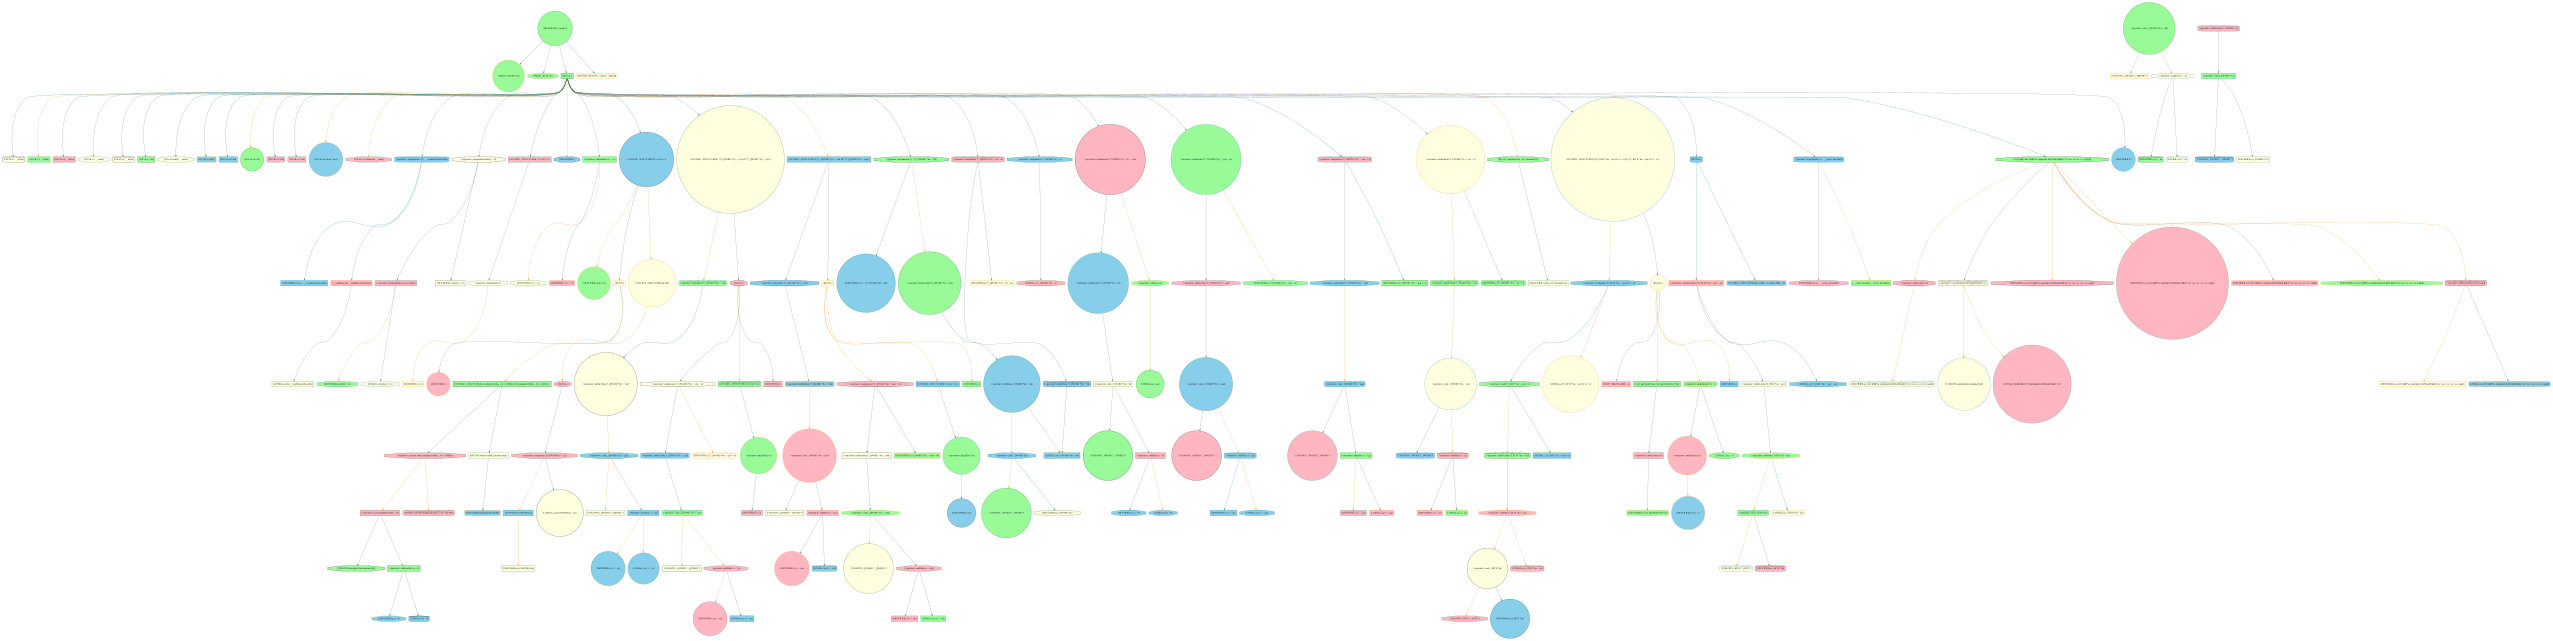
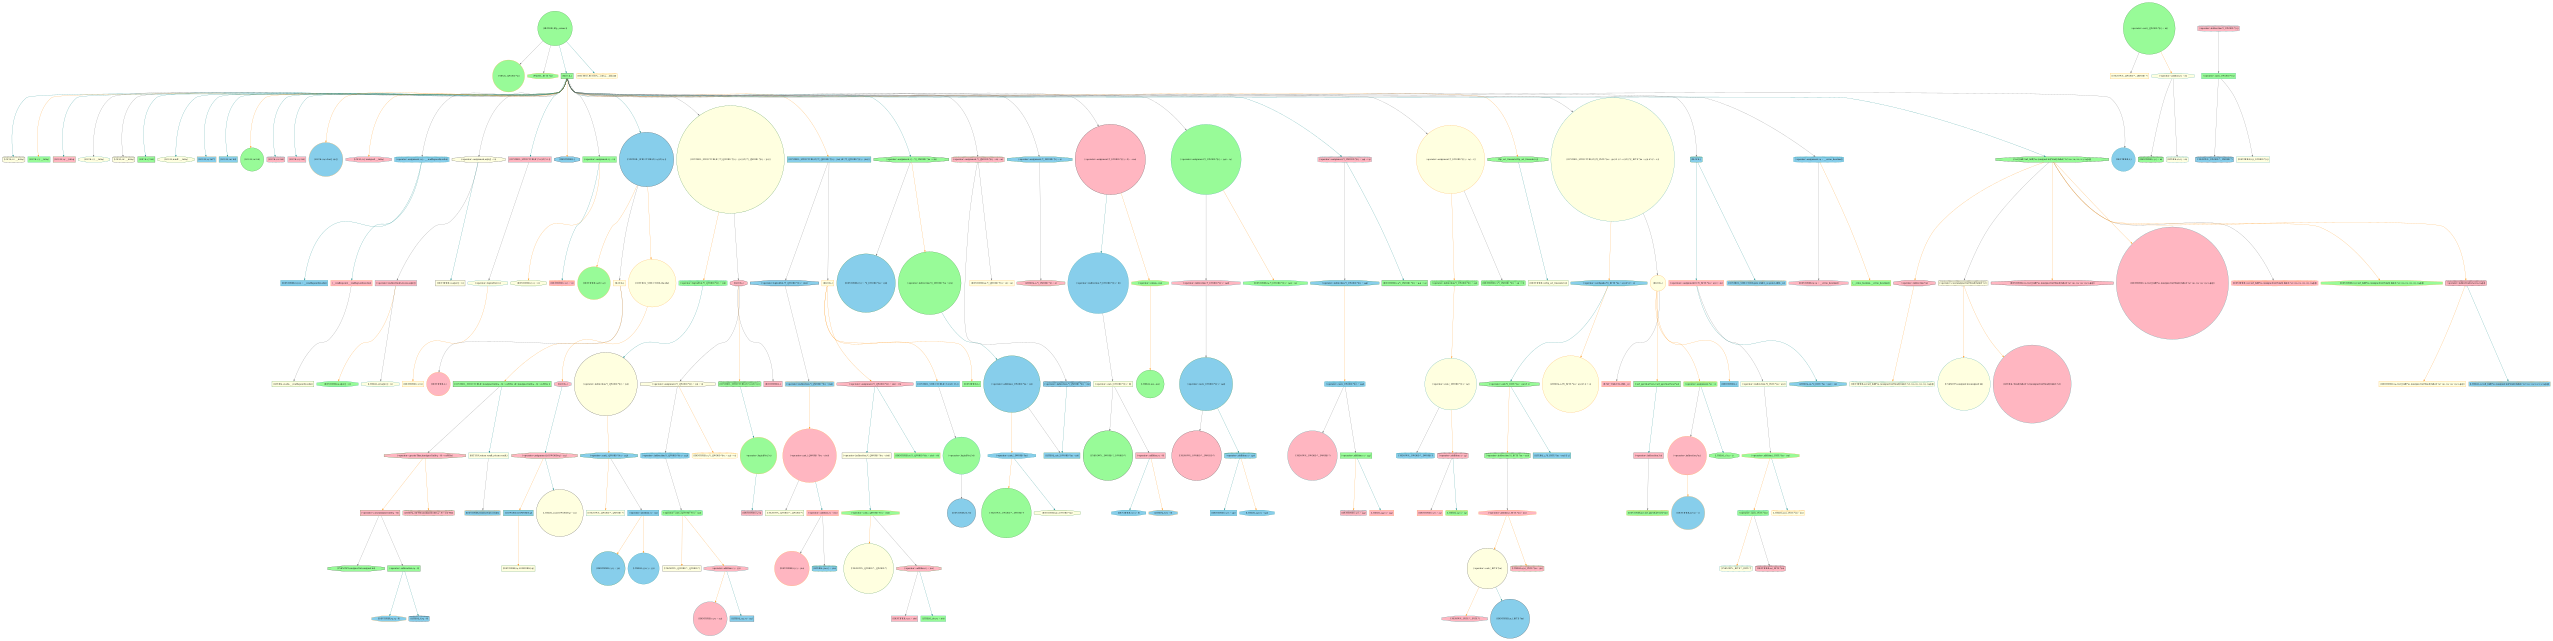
(1228, 430) -> (1228, 430)
